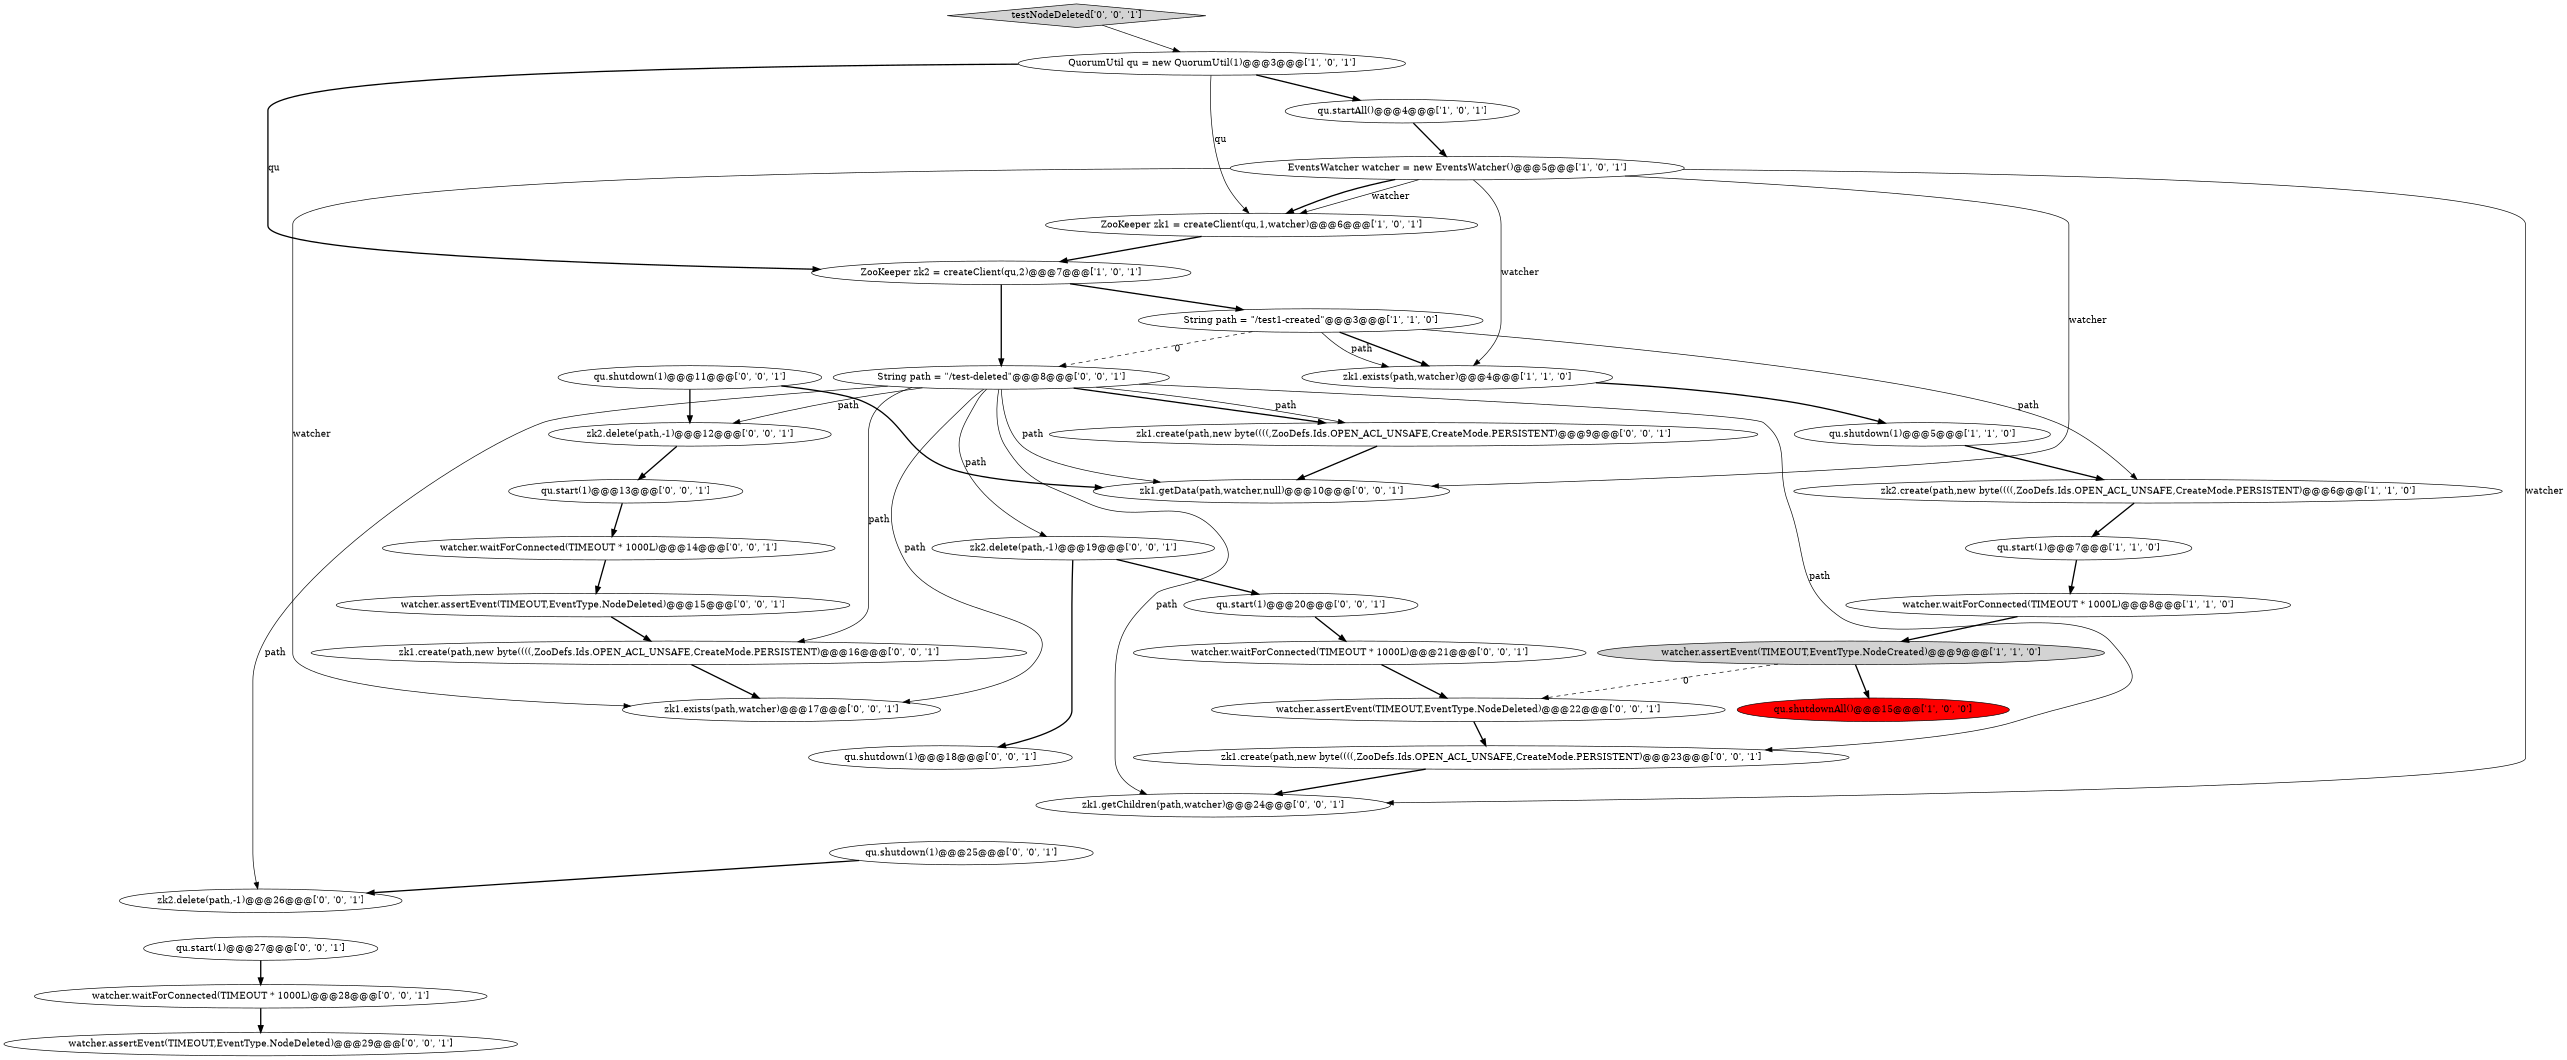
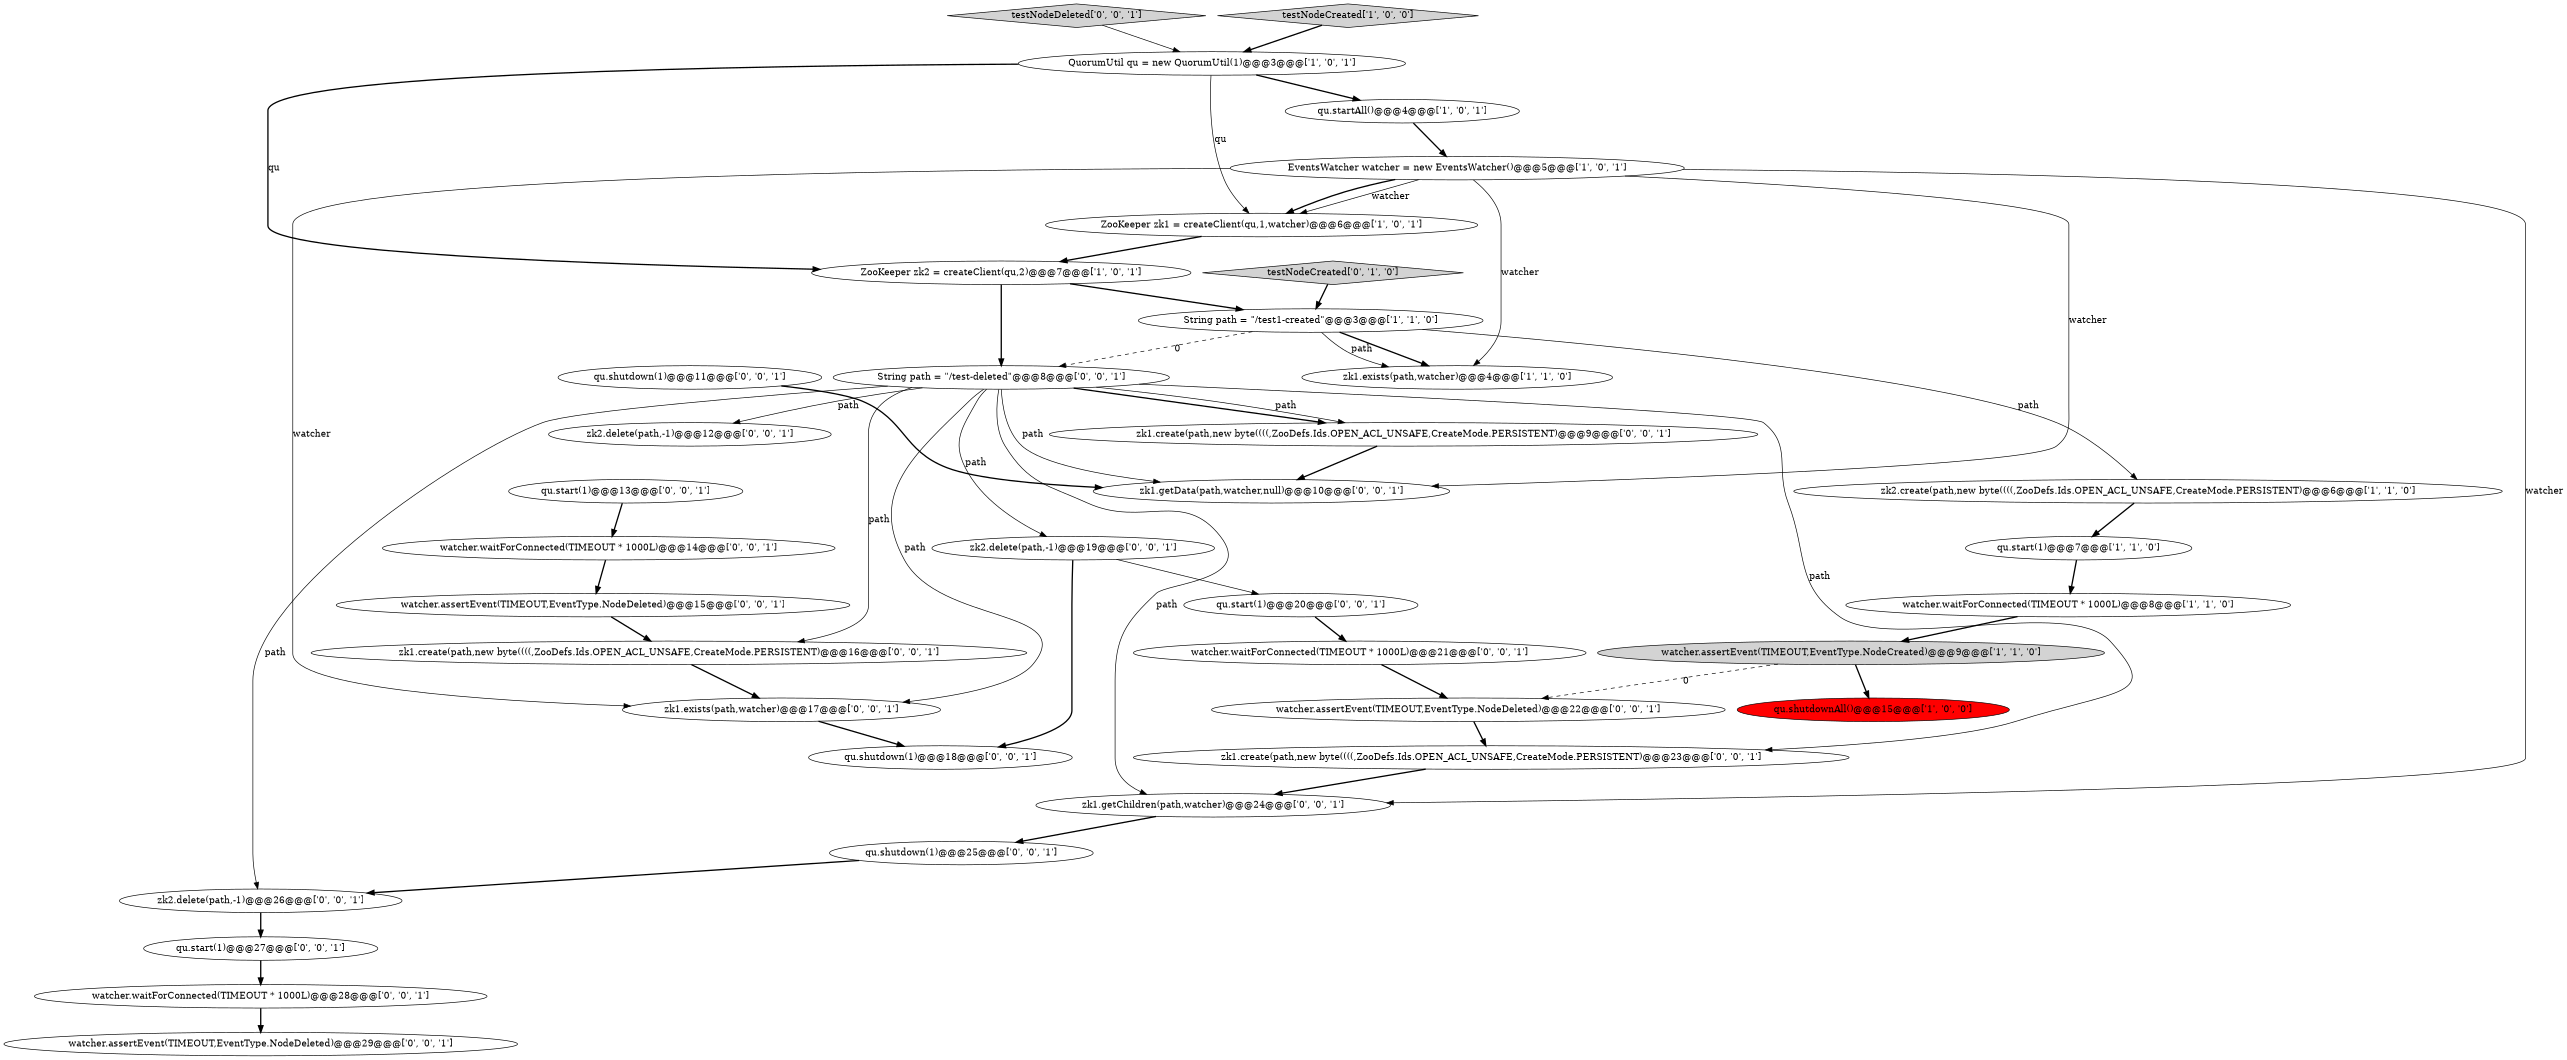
none -> (1348, 16)
none -> (1333, 273)
(690, 399) -> none
(1922, 434) -> none
(660, 461) -> none
(1184, 576) -> (1184, 576)
none -> (858, 733)
none -> (1089, 829)
none -> (261, 921)
